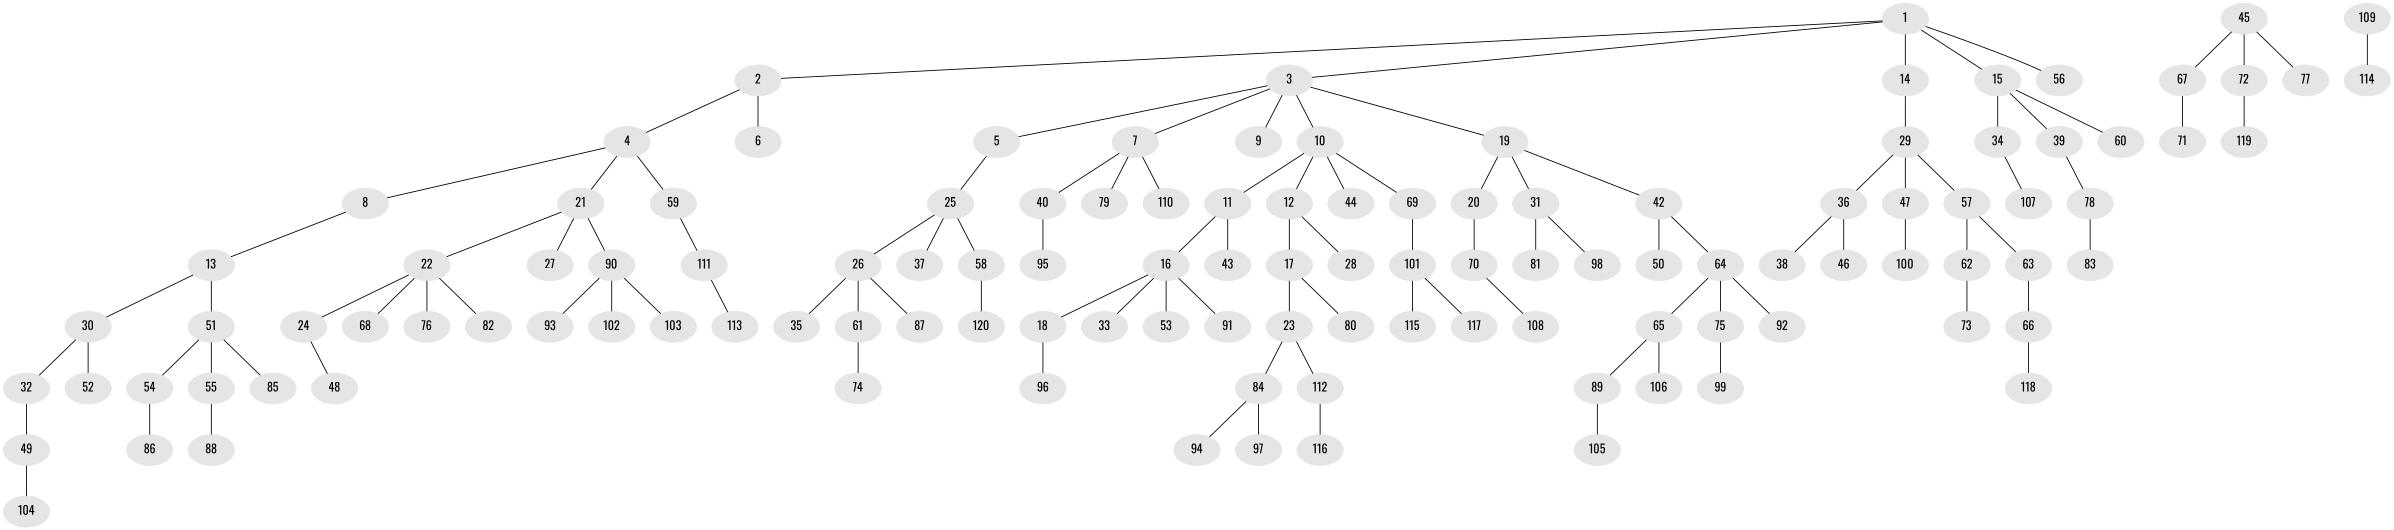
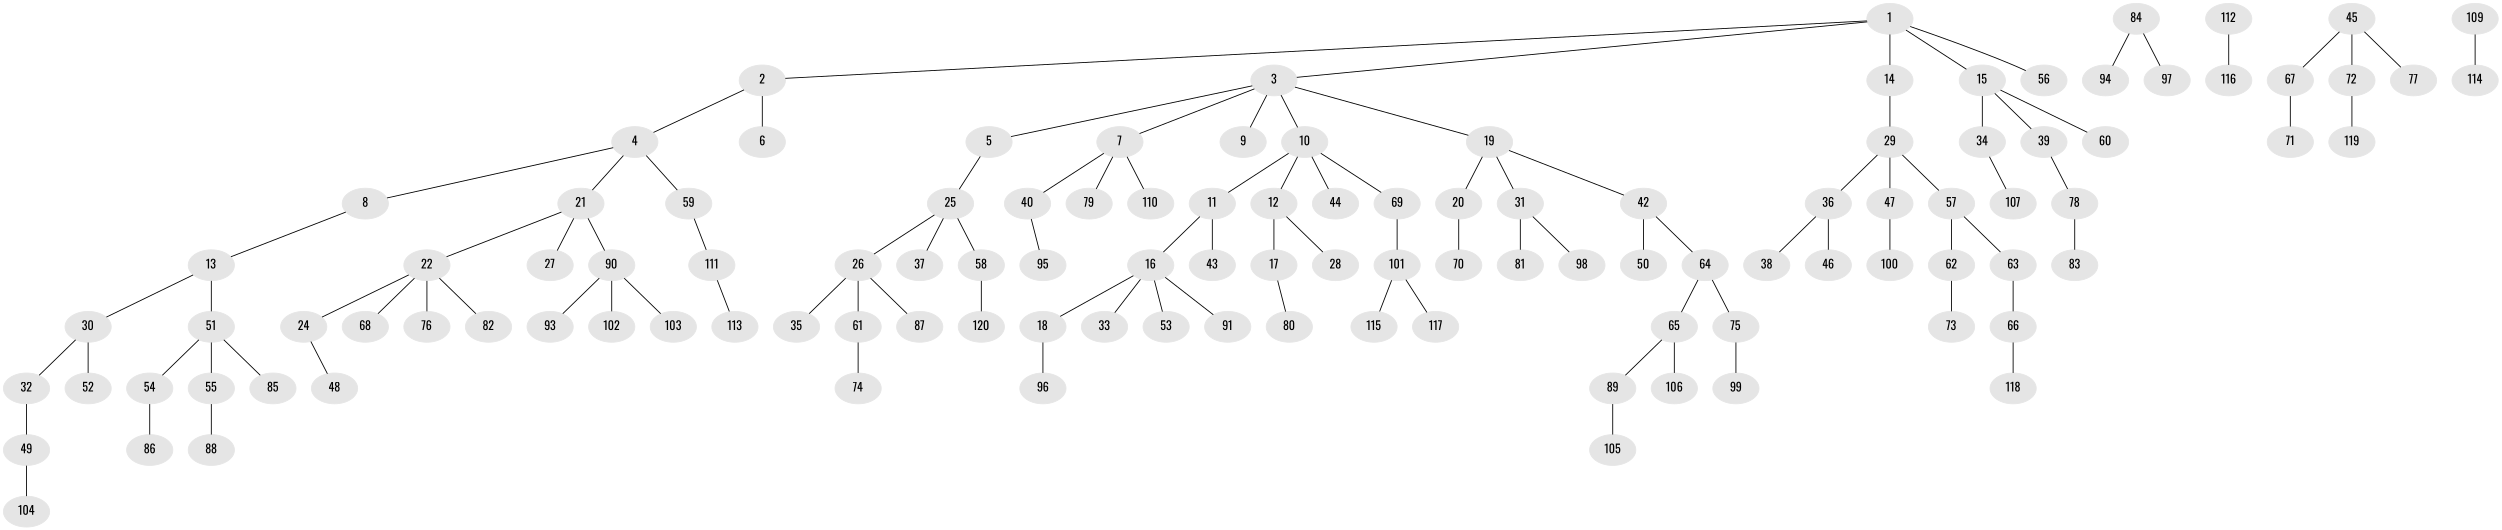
(1289, 327) -> none
(1536, 327) -> none
(1782, 327) -> none
